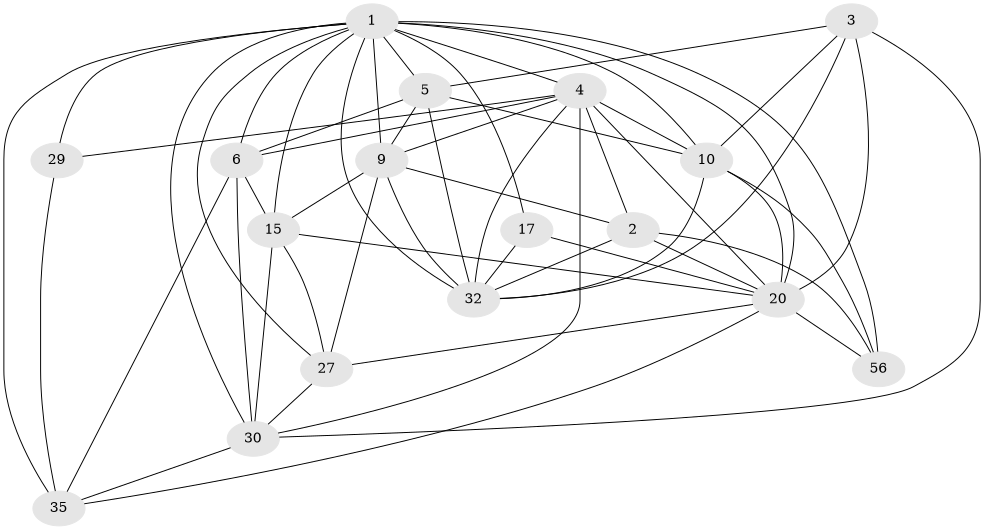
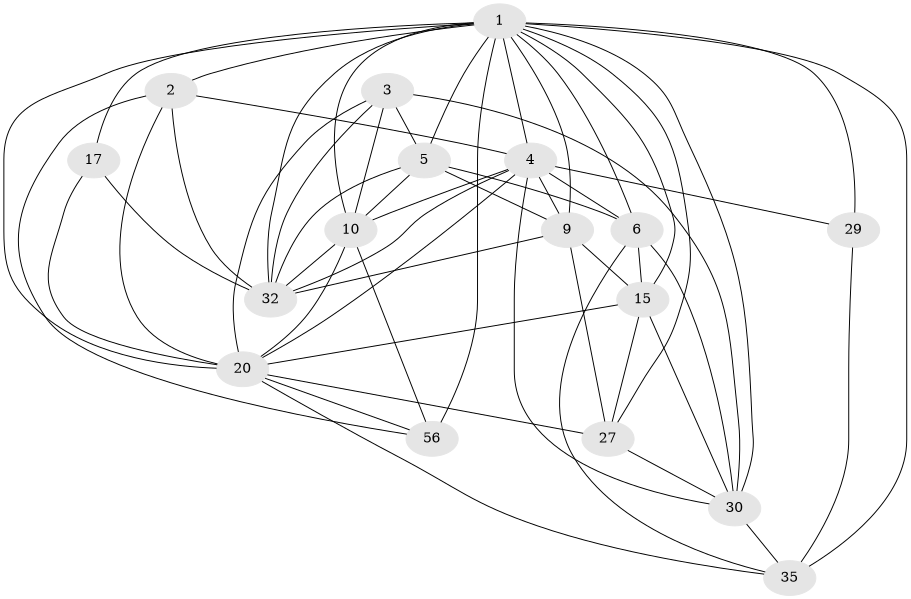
(508, 195) -> (332, 46)
